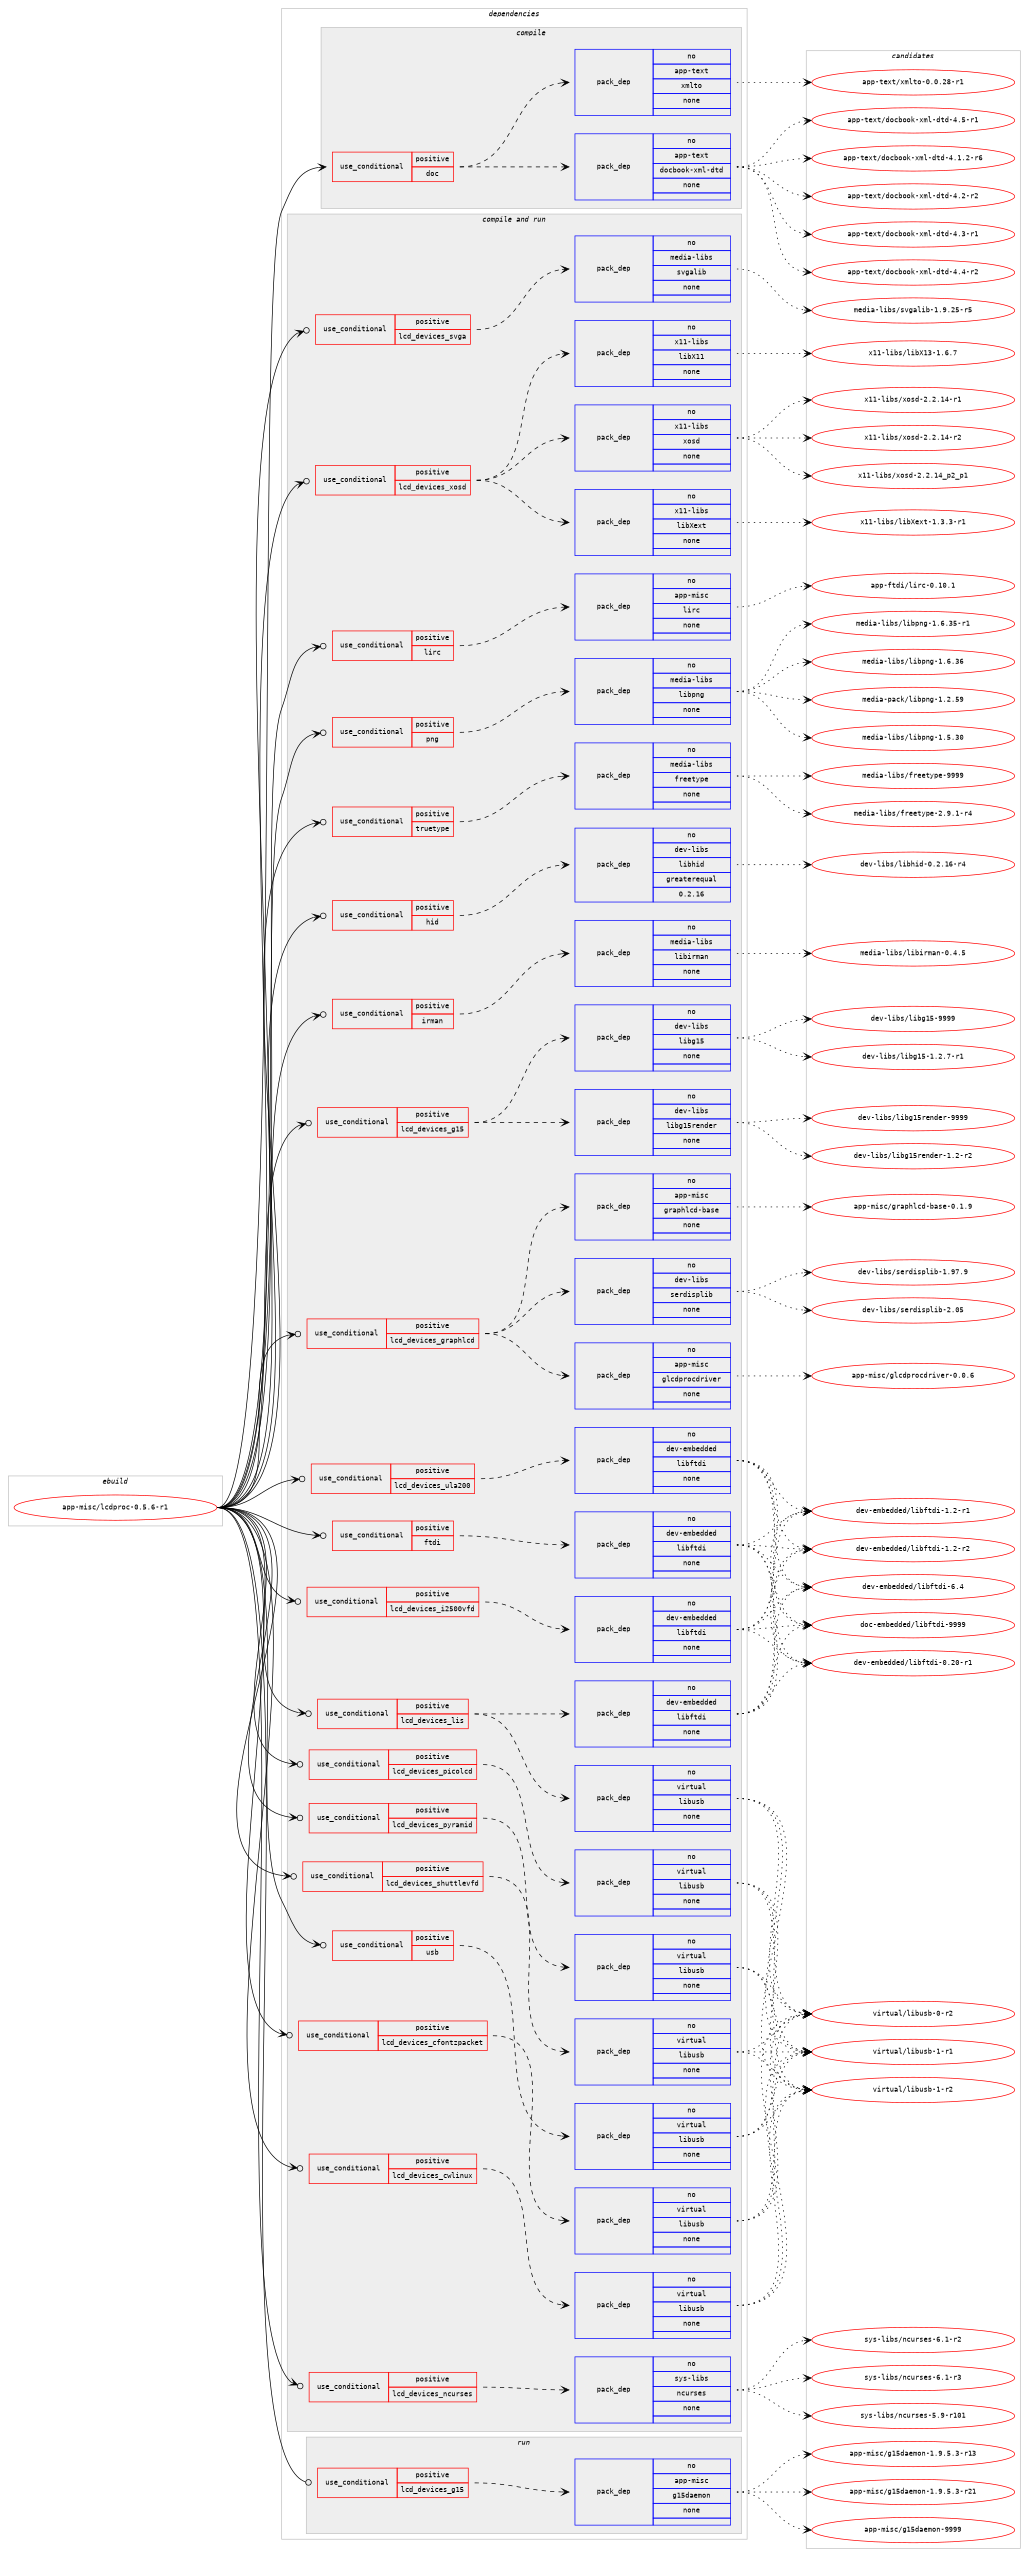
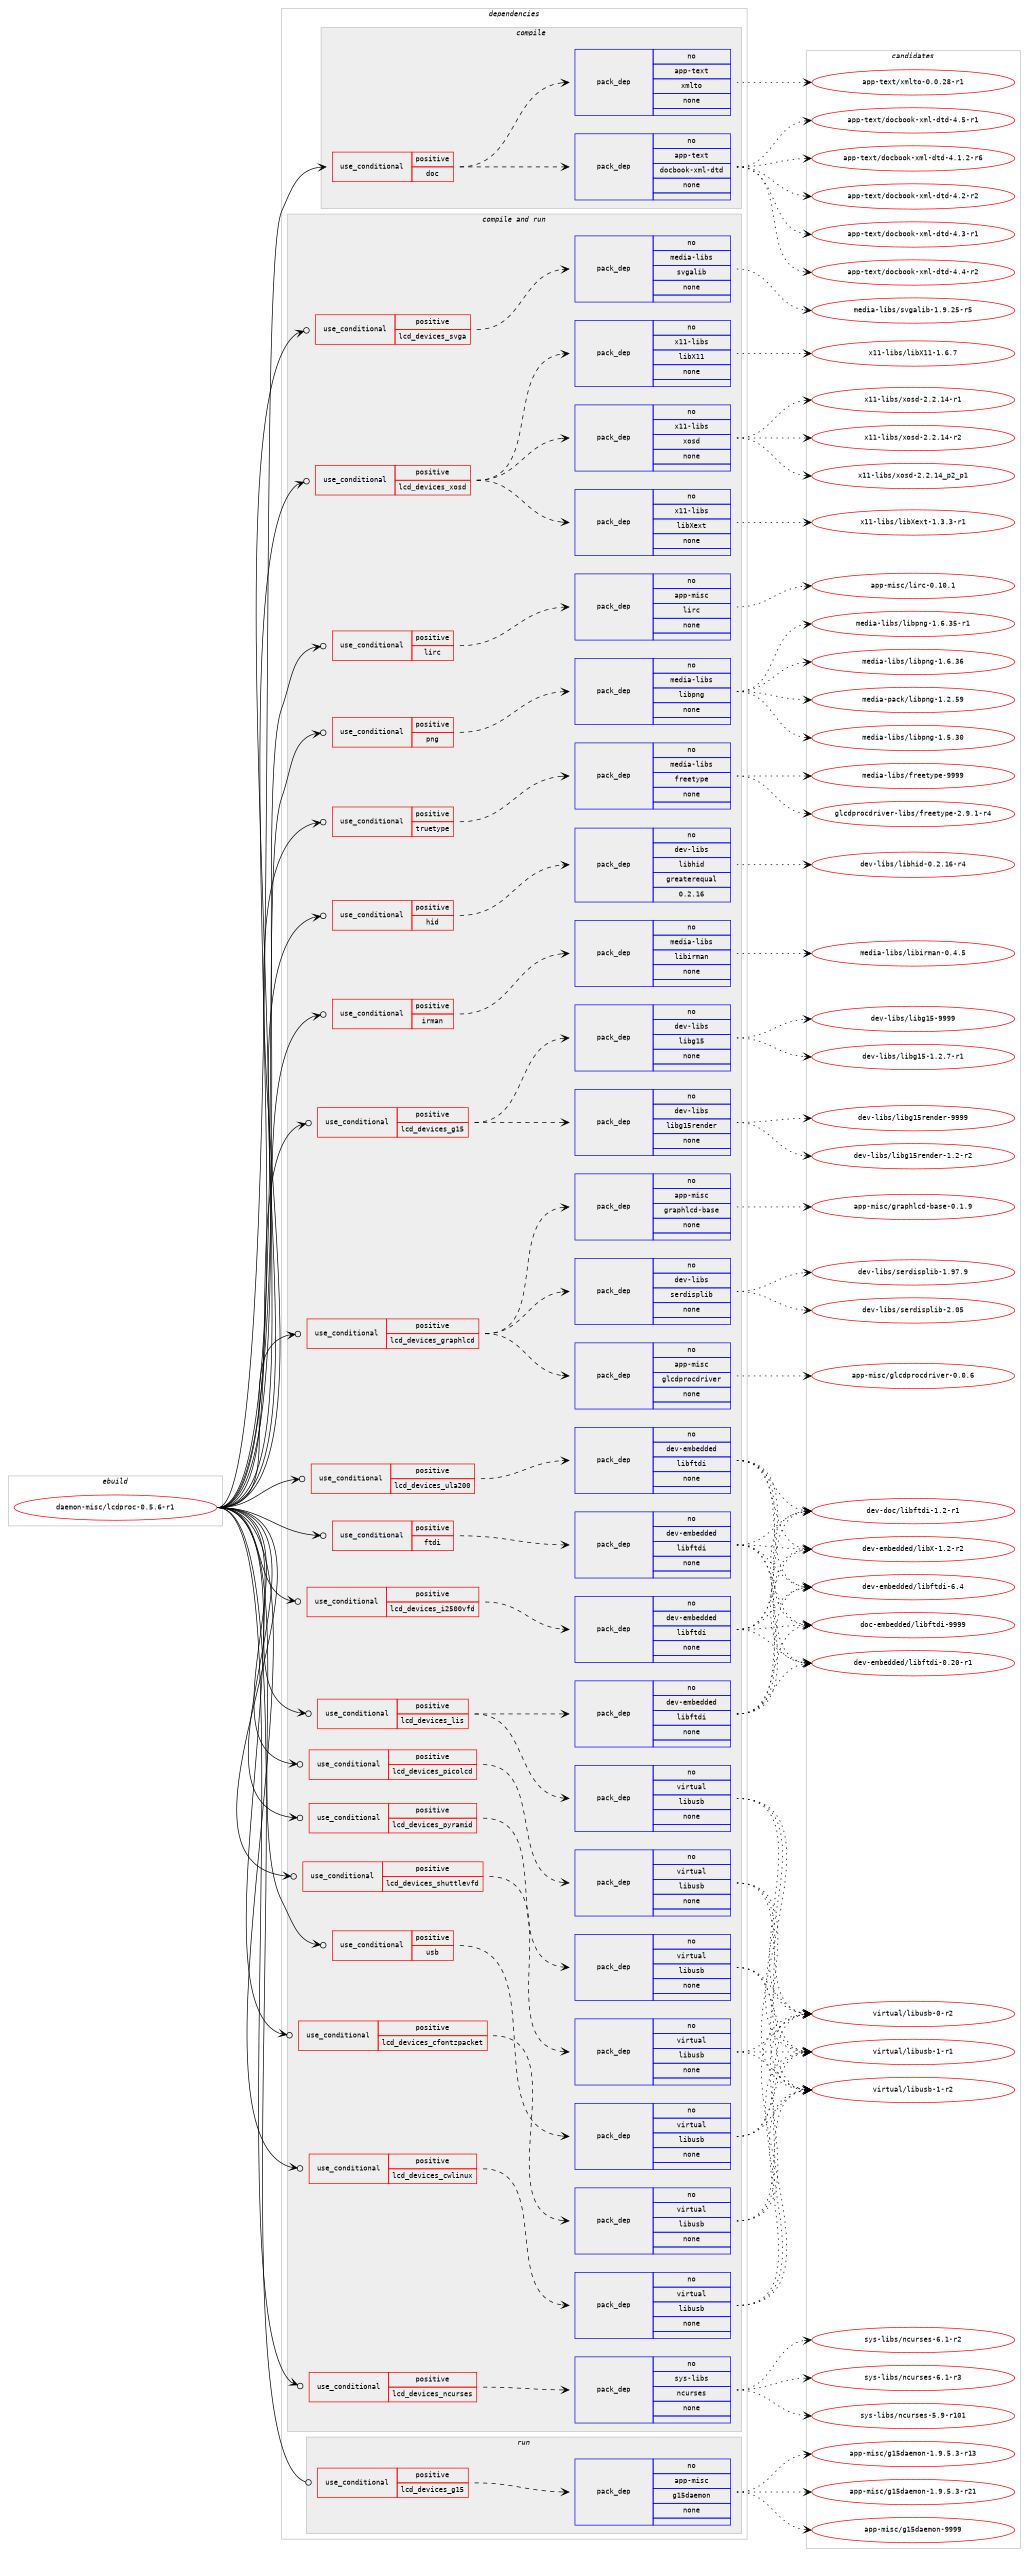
(913, 353) -> (913, 353)
(913, 586) -> (913, 586)
(913, 814) -> (913, 814)
(115, 1508) -> (115, 1508)
(913, 1511) -> (913, 1511)
(913, 1549) -> (913, 1549)
